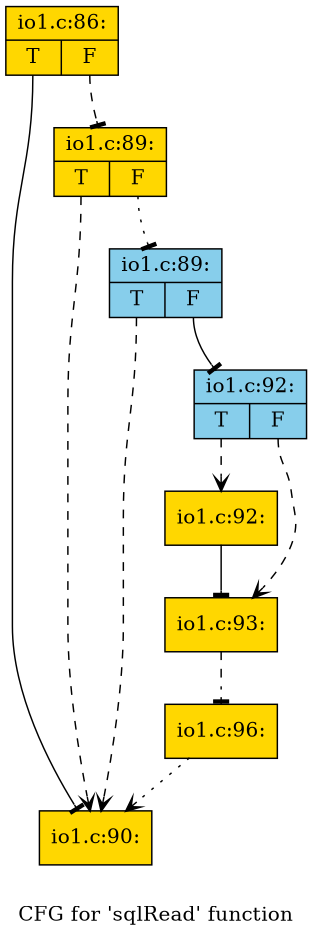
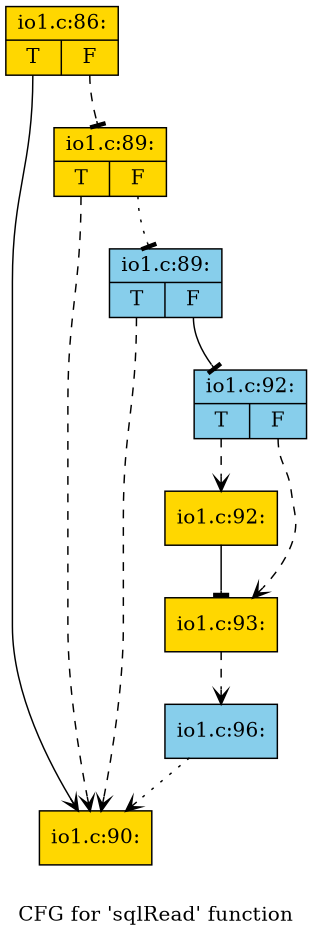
(12, 446) -> (12, 446)
(221, 670) -> (221, 670)
(221, 731) -> (221, 731)
